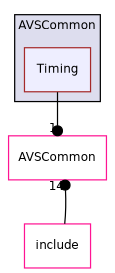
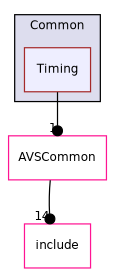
(58, 26) -> (58, 26)
(66, 207) -> (49, 197)
